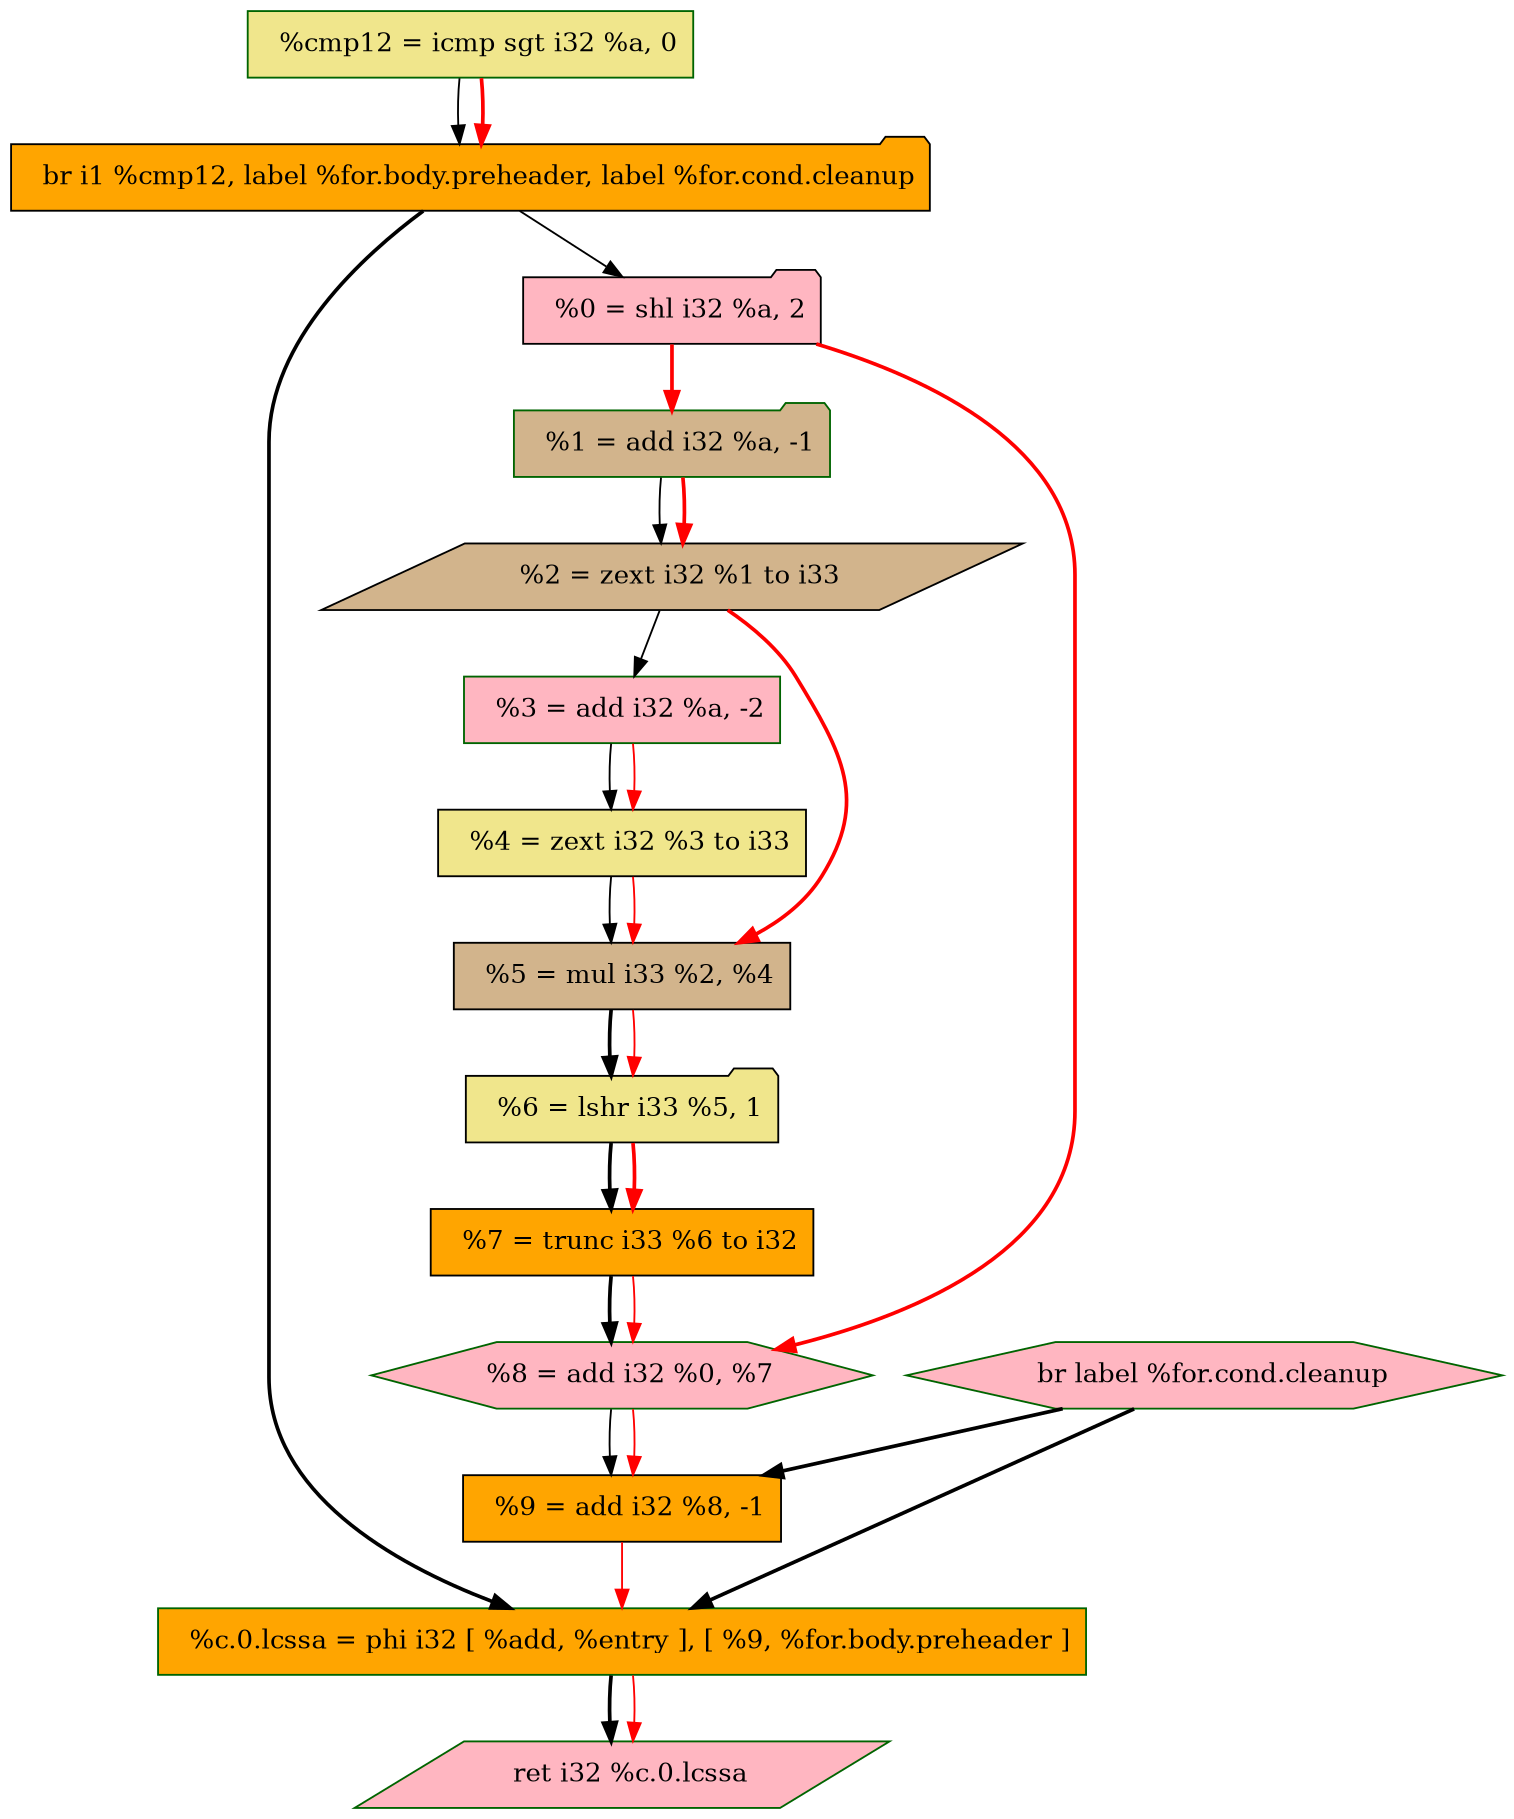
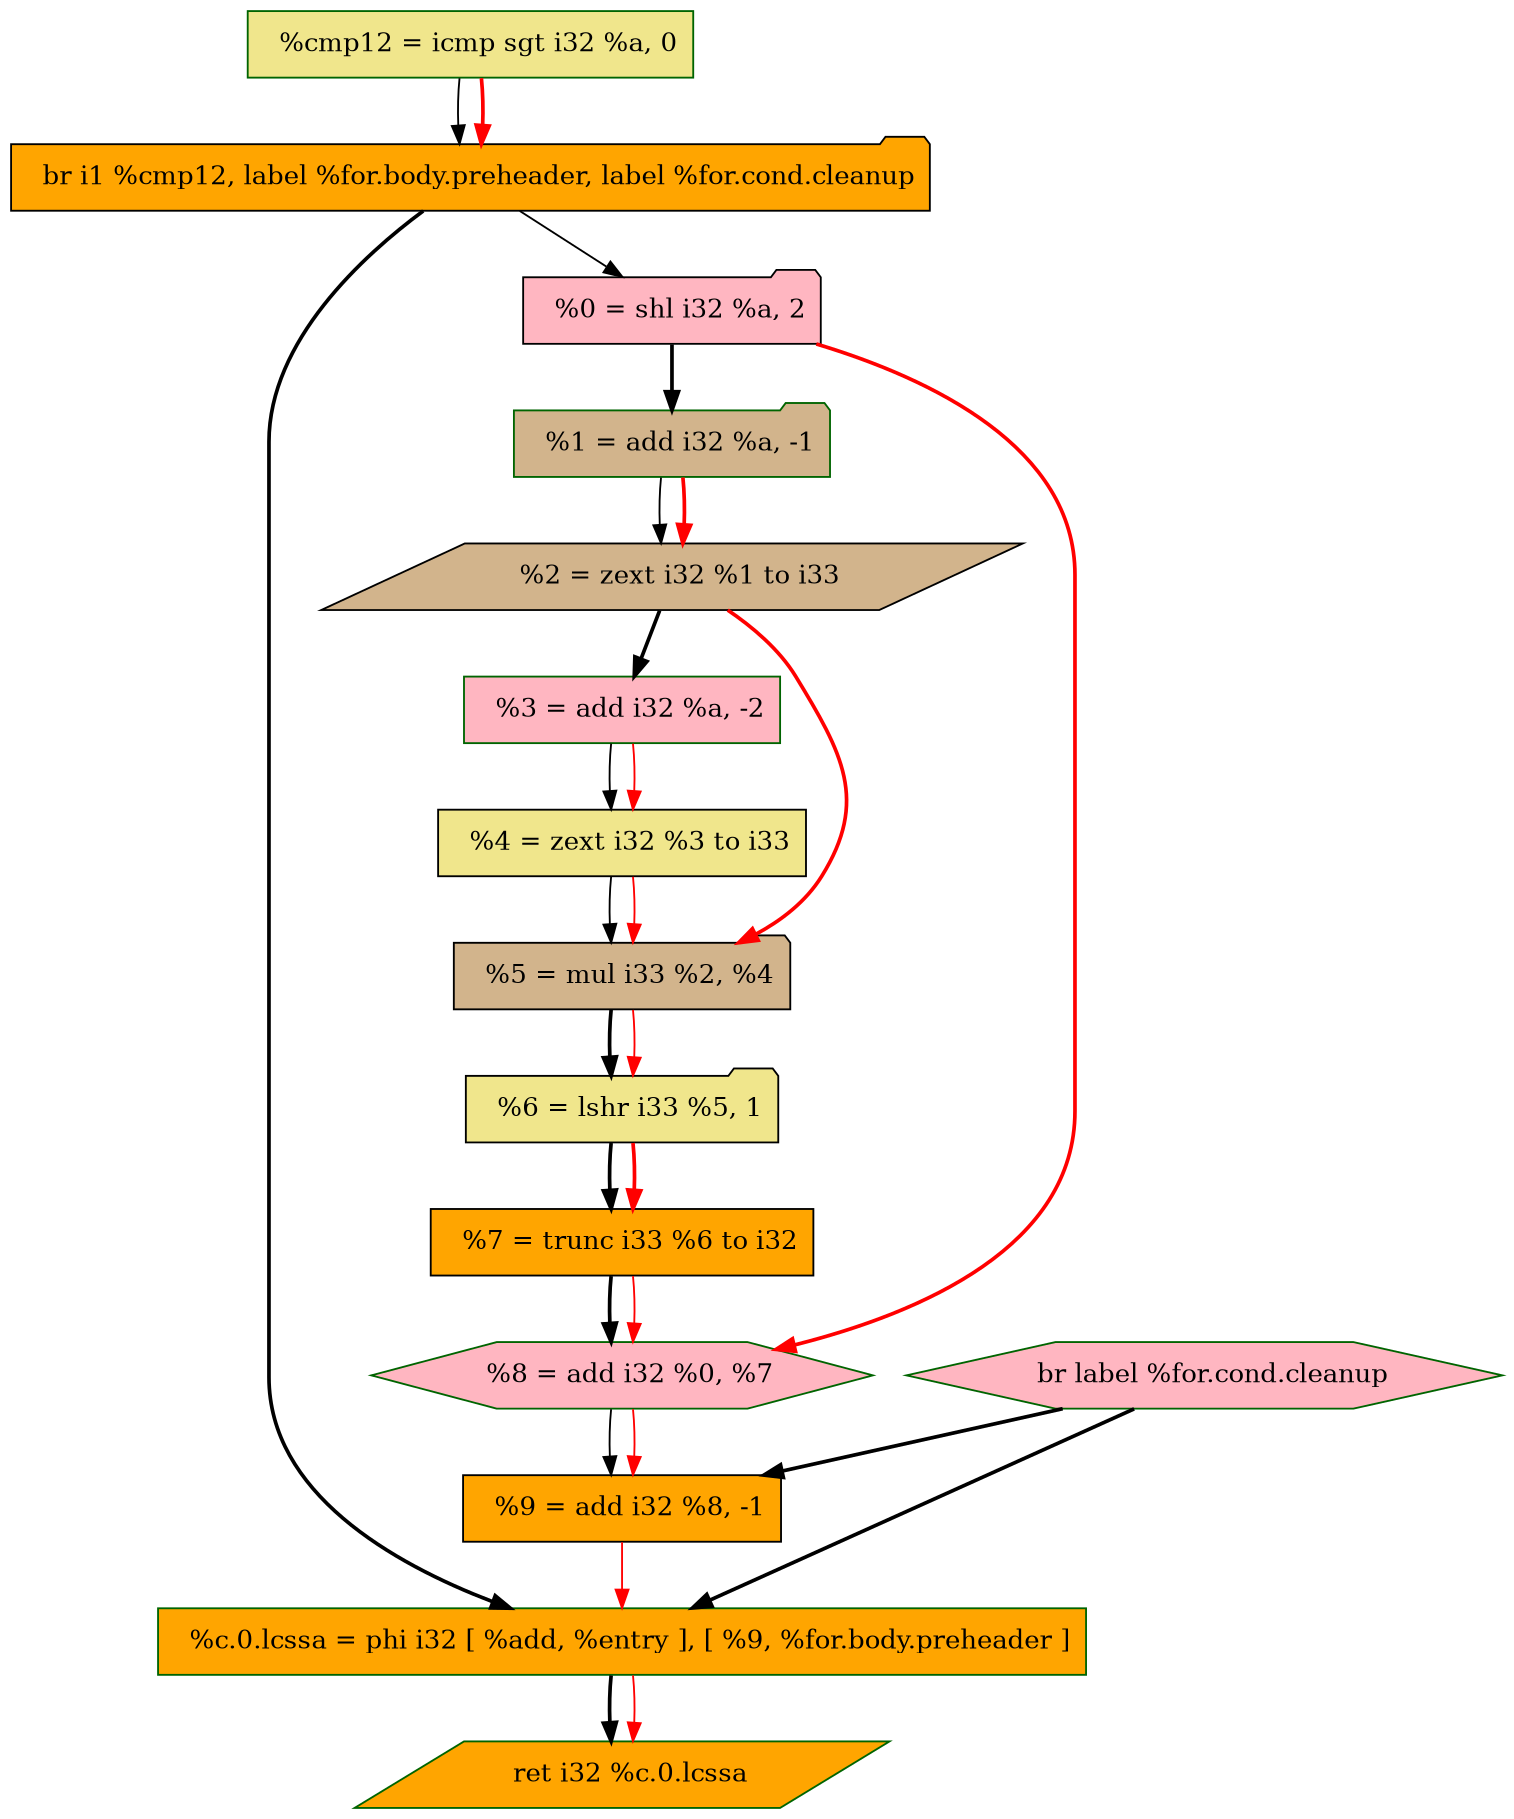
(672, 368) -> (672, 368)
(650, 635) -> (650, 635)
(622, 976) -> (622, 976)
(622, 1775) -> (622, 1775)
